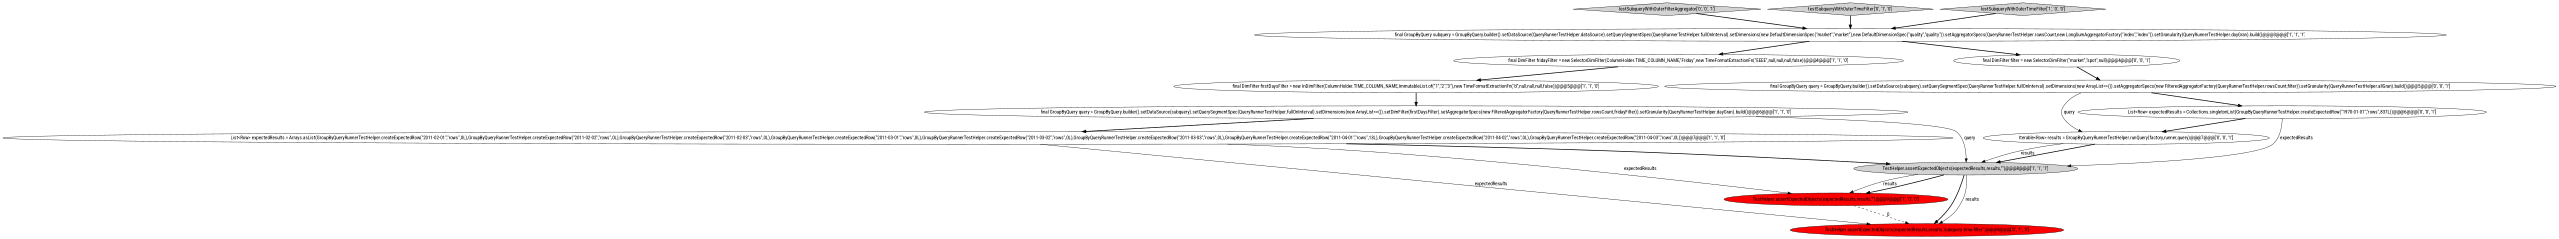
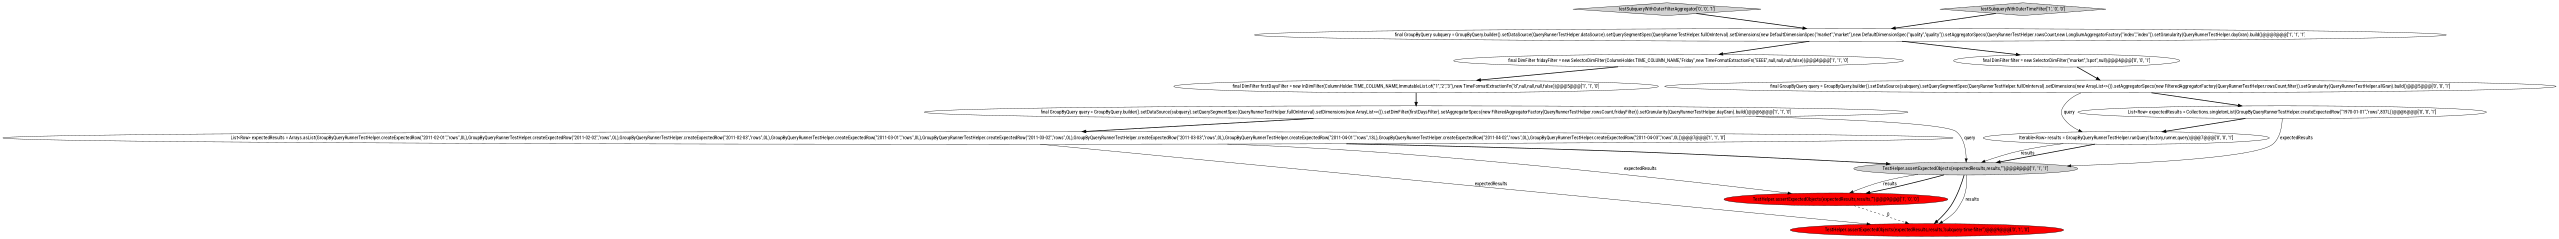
(1850, 9) -> none
